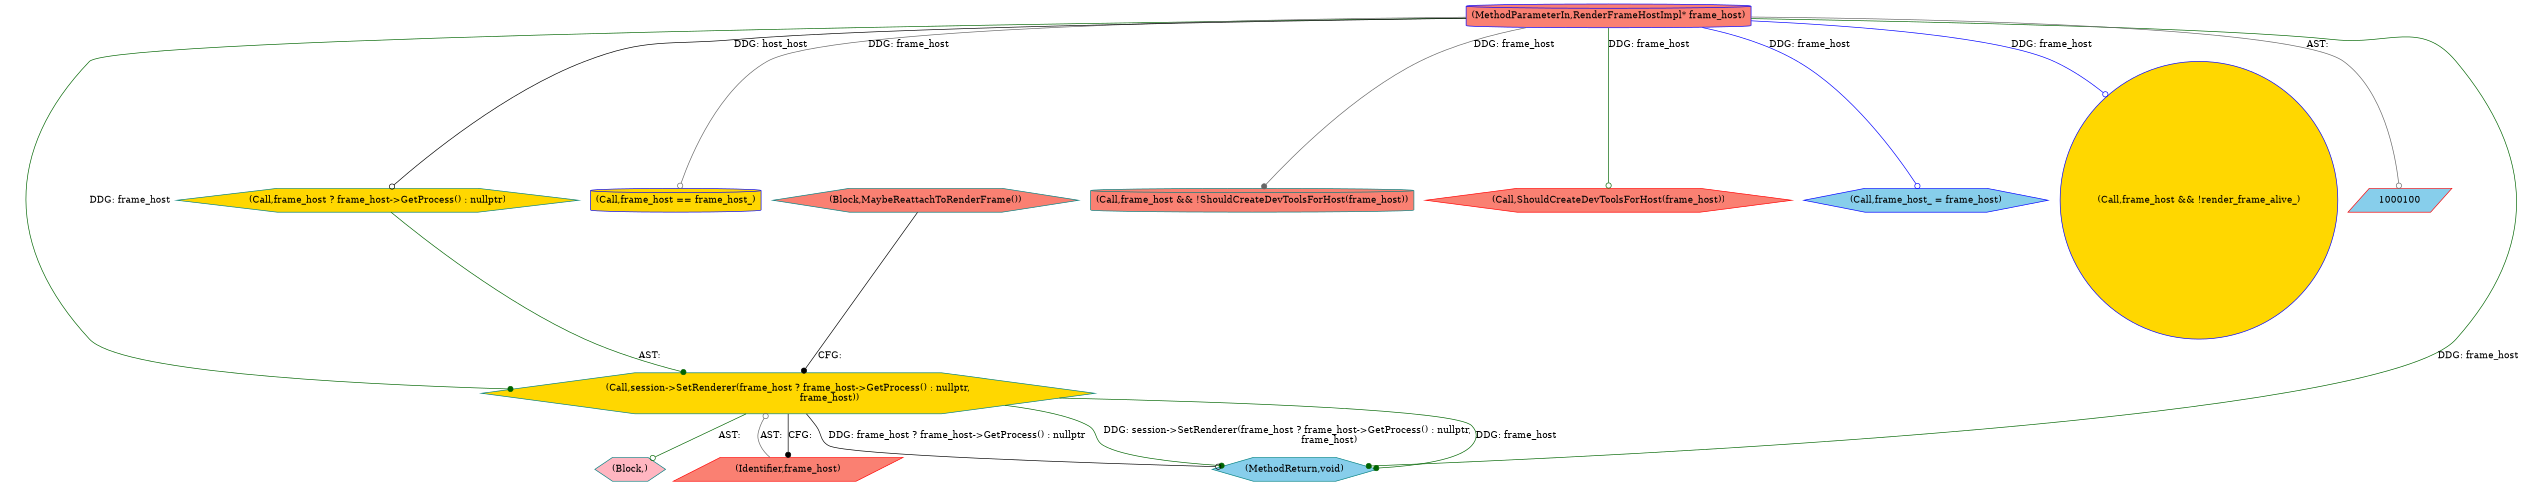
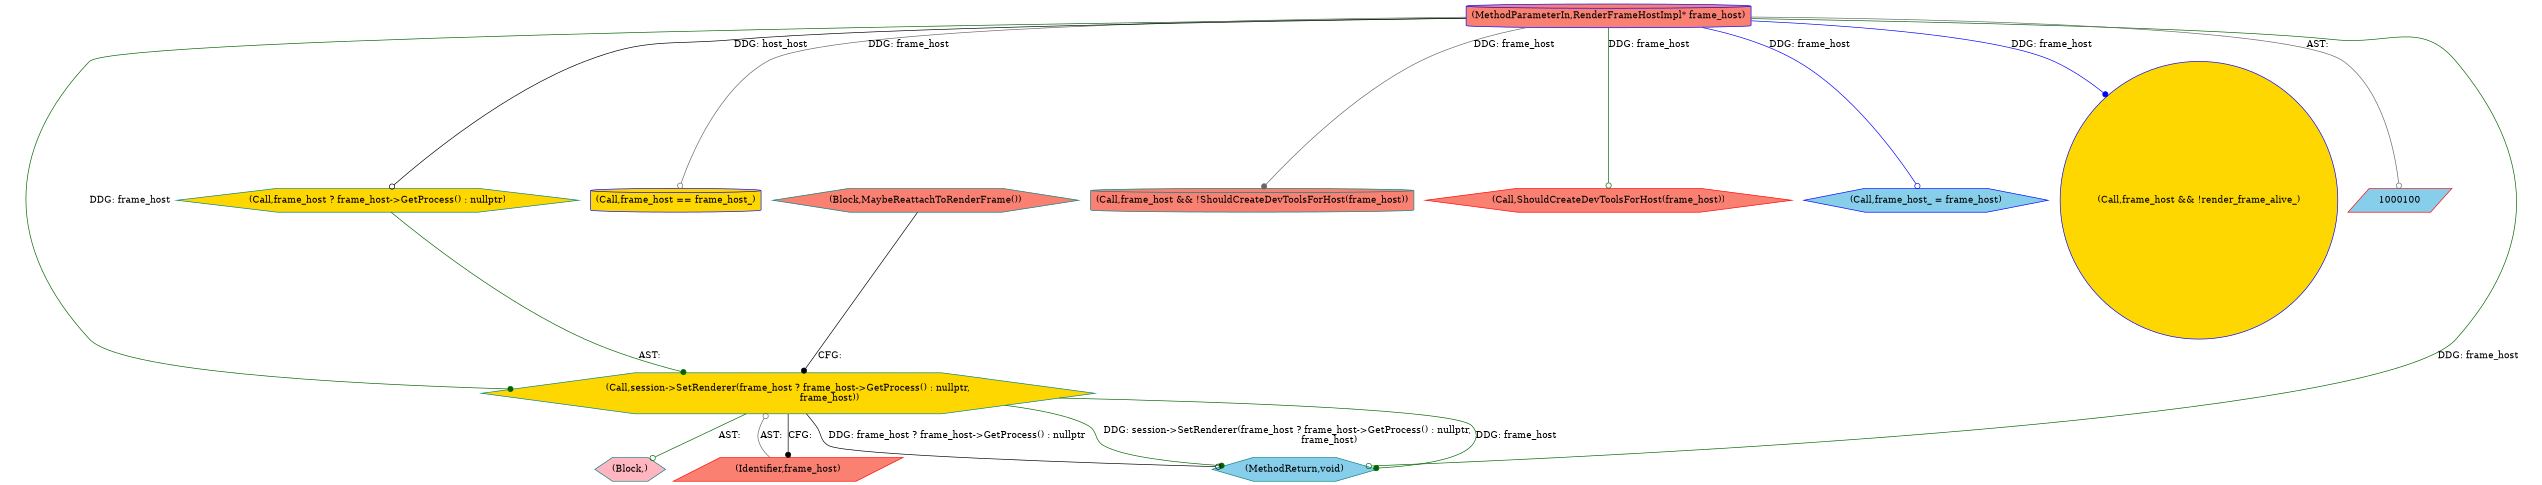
(1933, 35) -> (1933, 35)
(2423, 356) -> (2423, 356)
